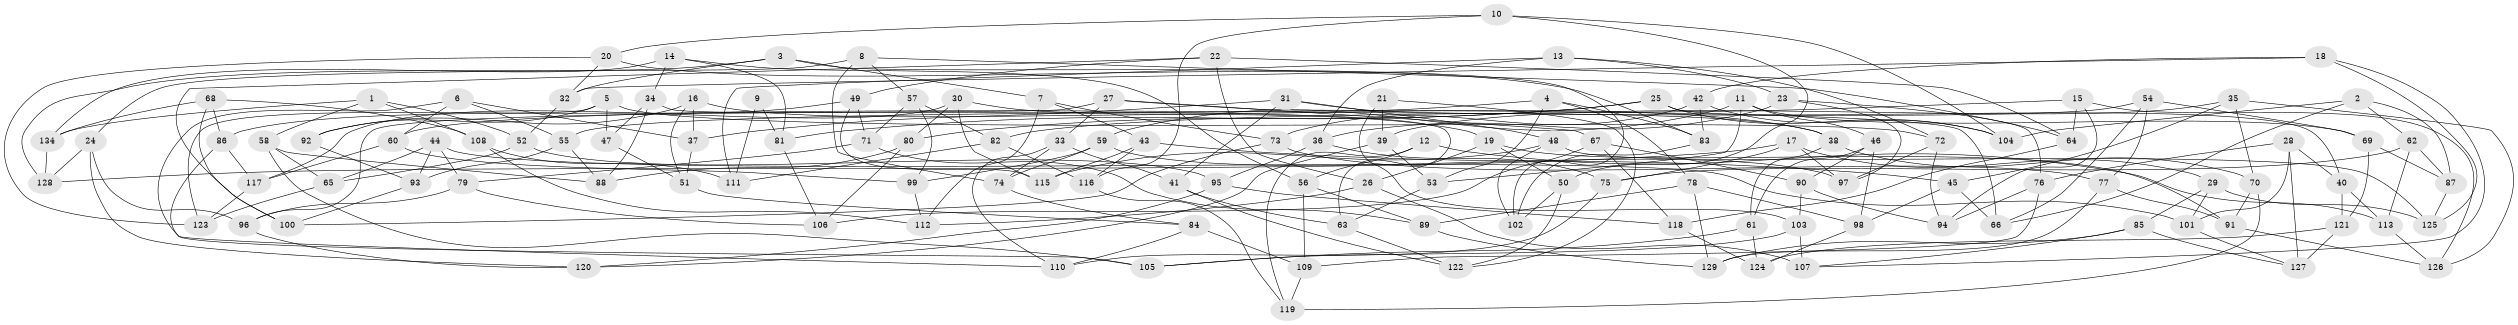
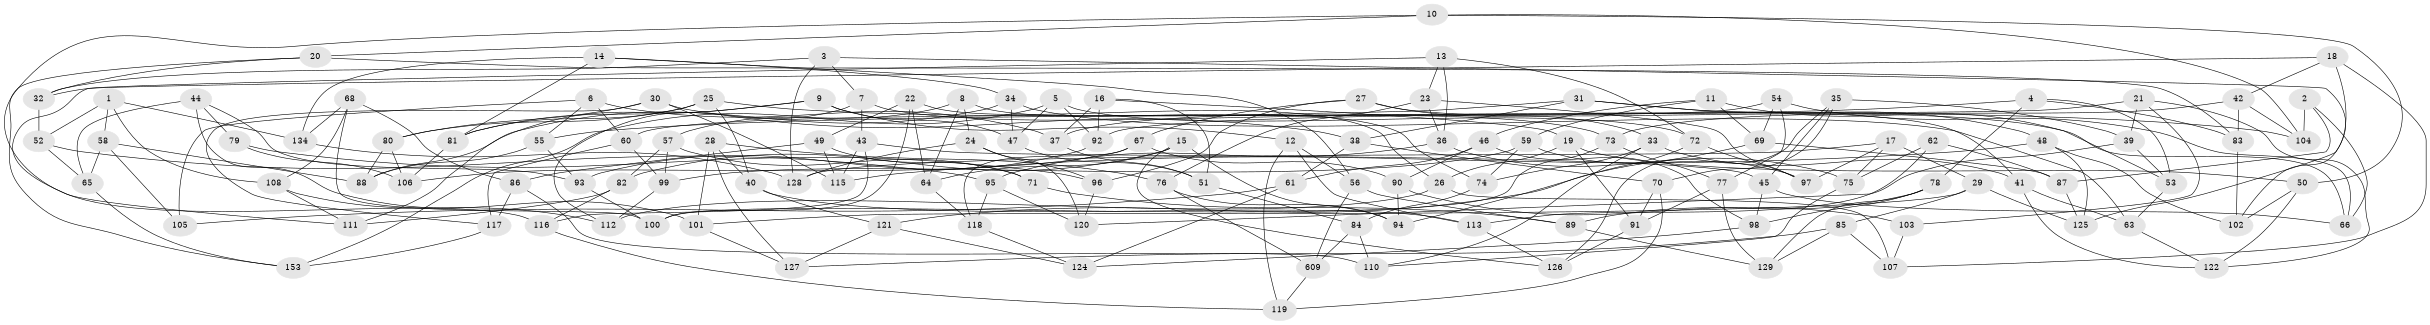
none -> (1616, 114)
none -> (916, 120)
(2389, 123) -> none
none -> (1053, 129)
(712, 161) -> none
(201, 226) -> (293, 268)
(1569, 252) -> none
(1305, 268) -> (1313, 268)
